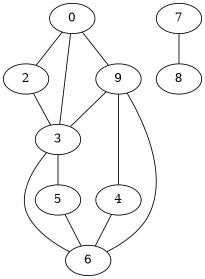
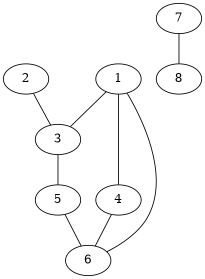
(72, 18) -> none
(118, 79) -> (118, 79)
(26, 209) -> none
